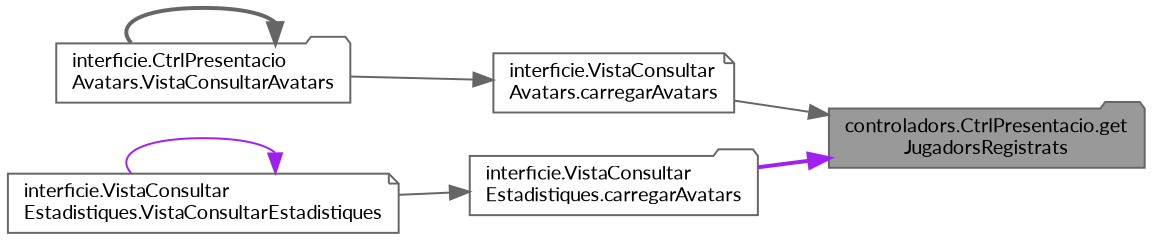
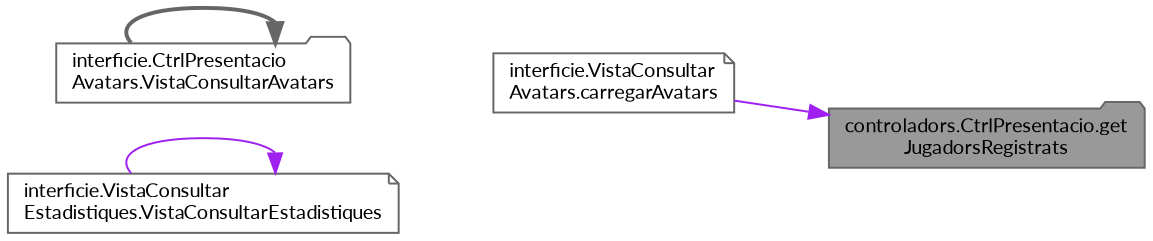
(412, 78) -> none
(771, 106) -> (771, 106)
(614, 186) -> none
